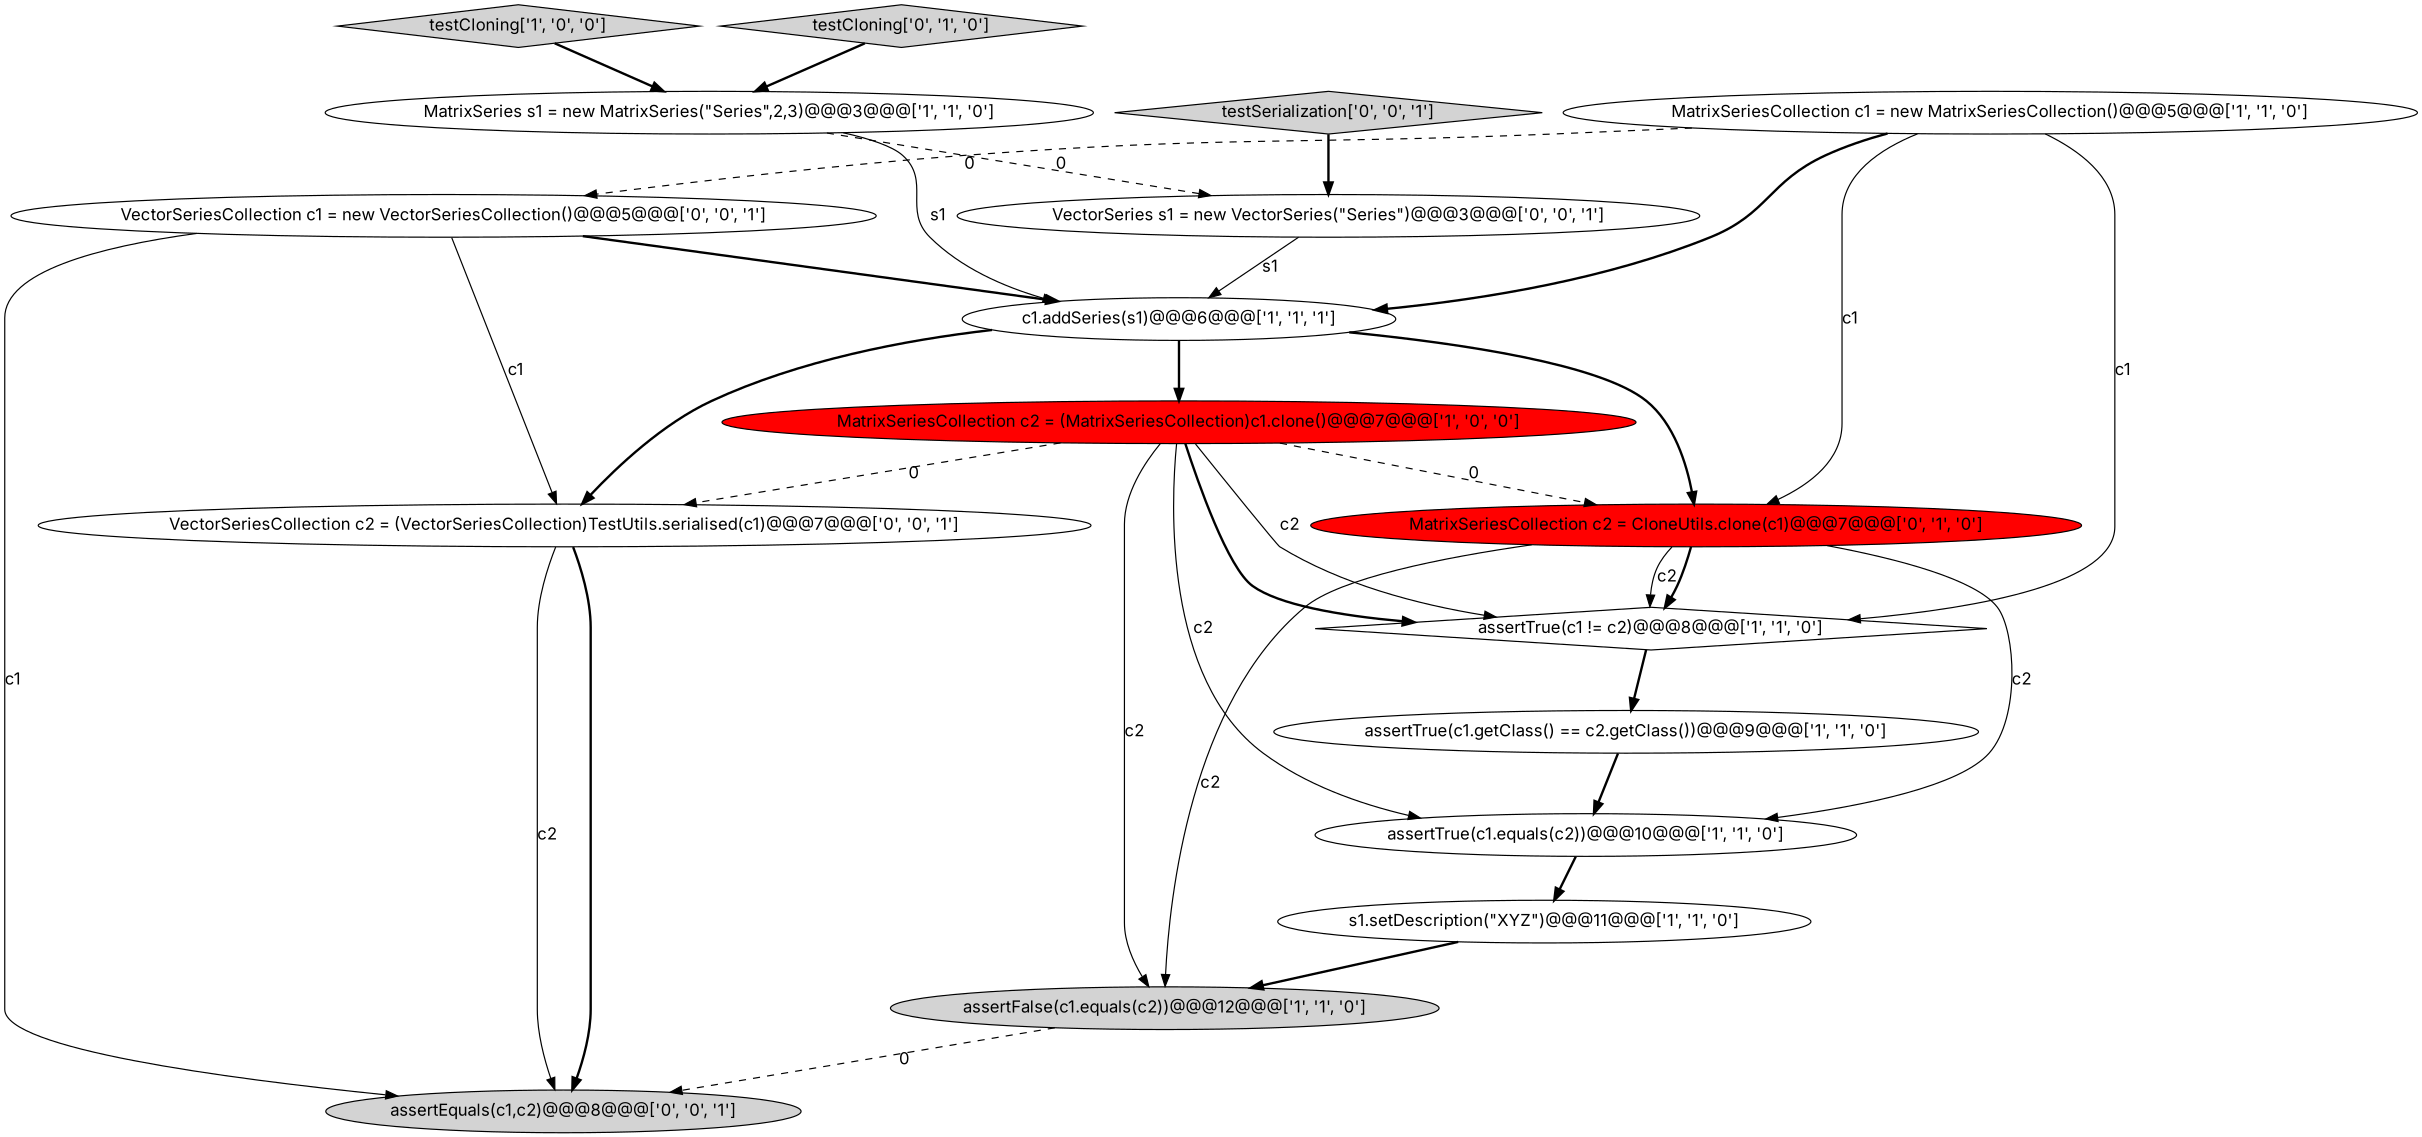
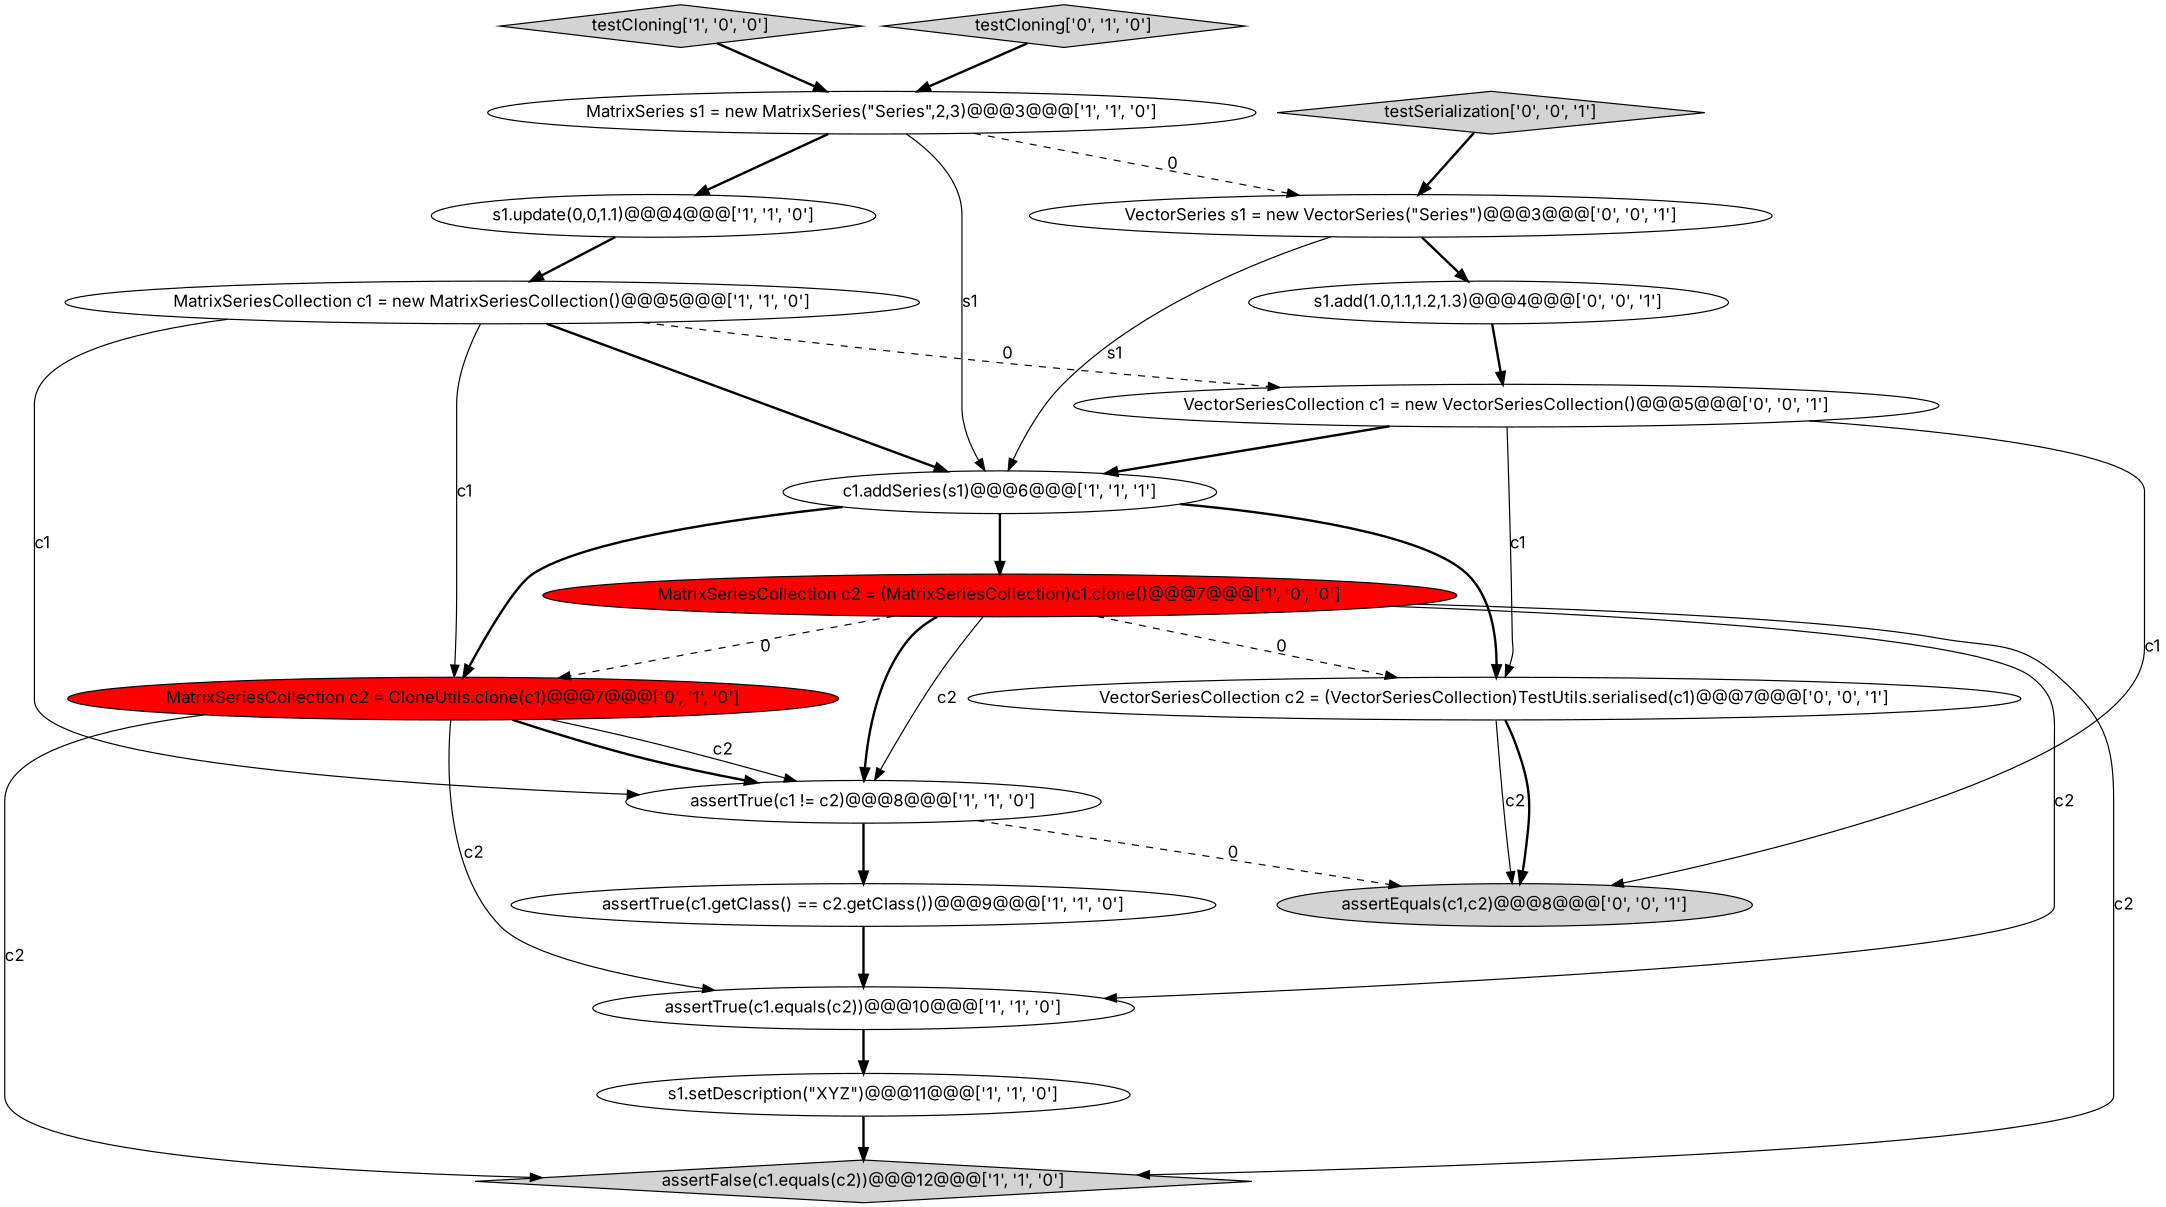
none -> (654, 216)
none -> (1489, 302)
(1651, 629) -> (863, 802)
(1165, 1008) -> (863, 1181)
(868, 1059) -> (1183, 852)
